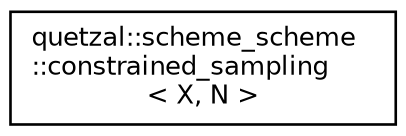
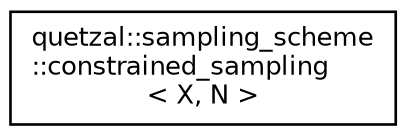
(203, 68) -> (203, 68)
